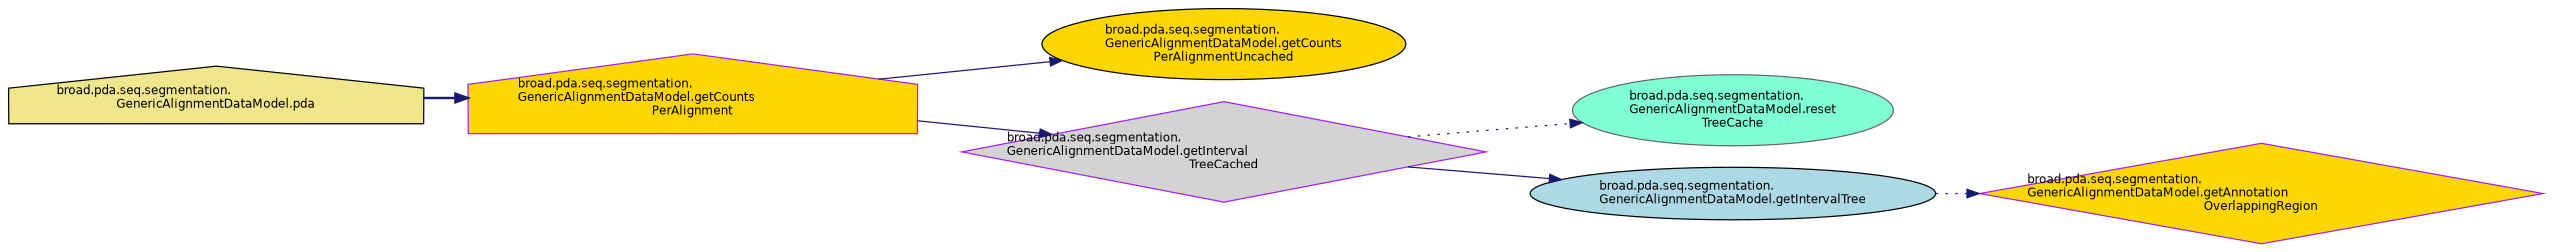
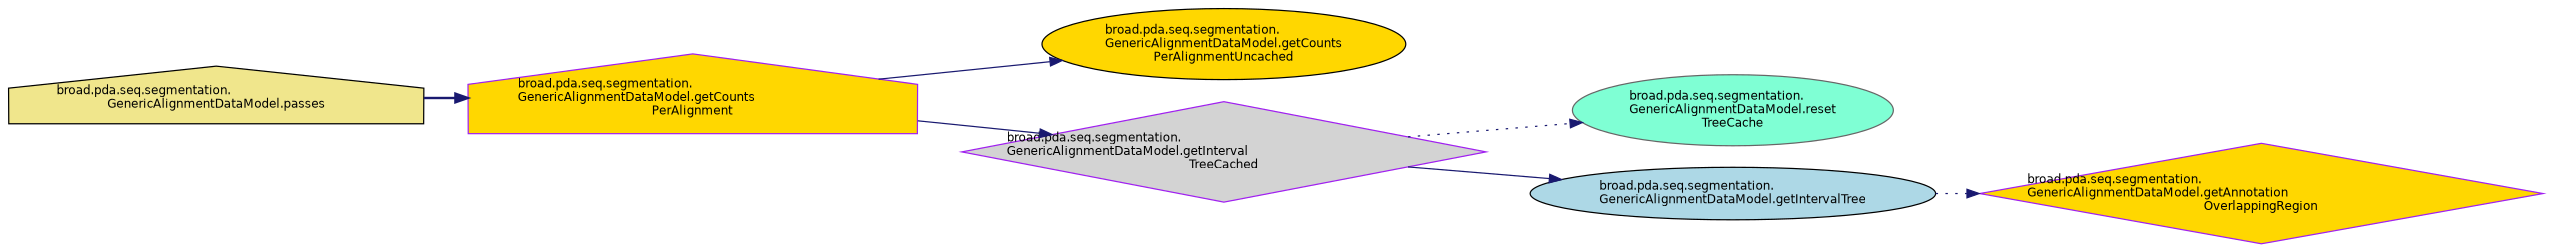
(216, 98) -> (216, 98)
